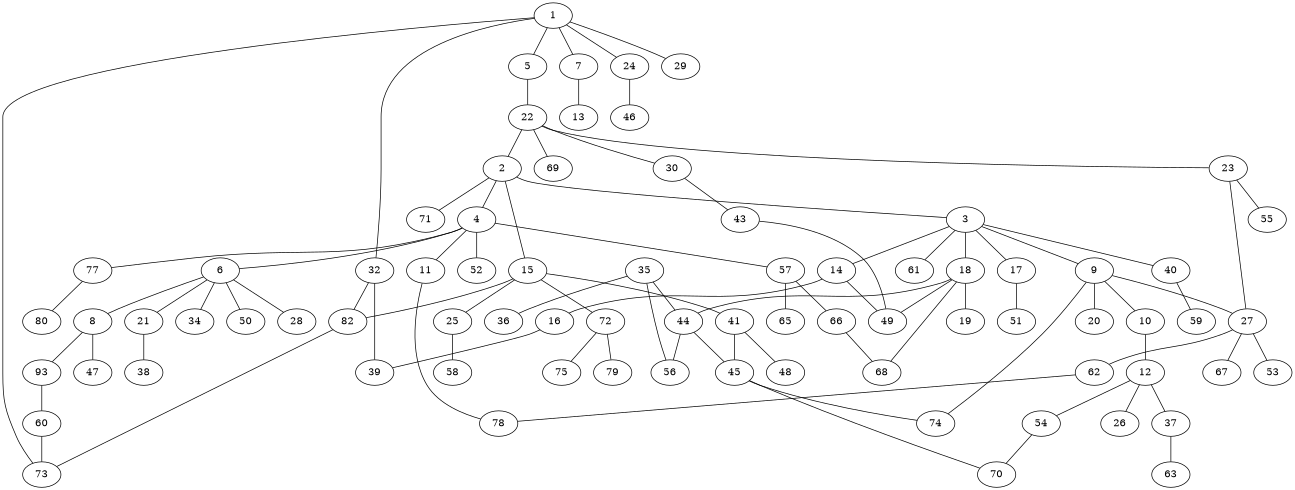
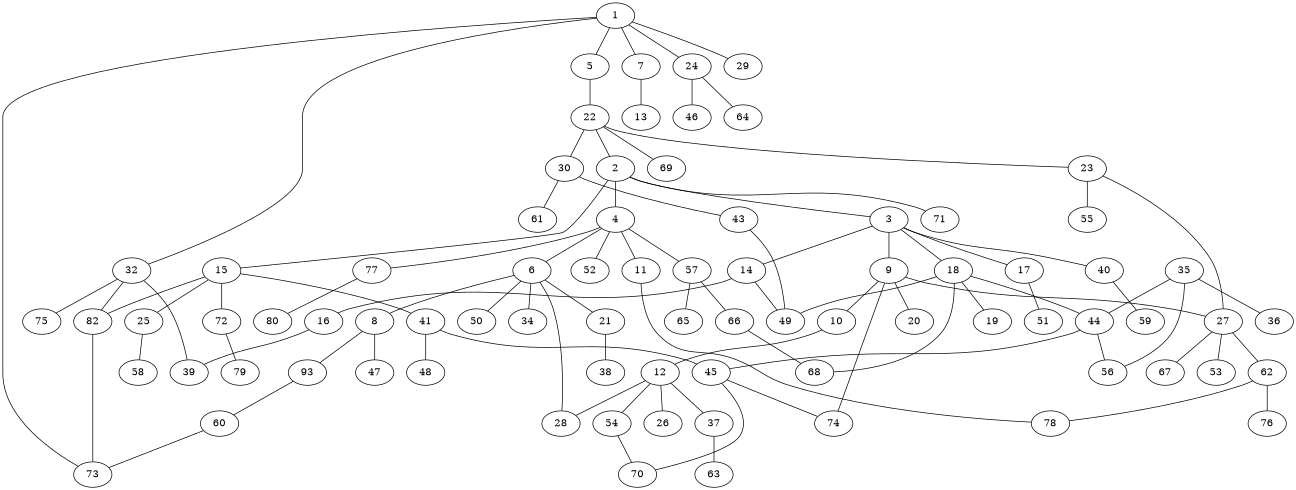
none -> (743, 118)
(940, 245) -> (551, 194)
(584, 347) -> (87, 296)
none -> (611, 398)
none -> (1267, 424)
